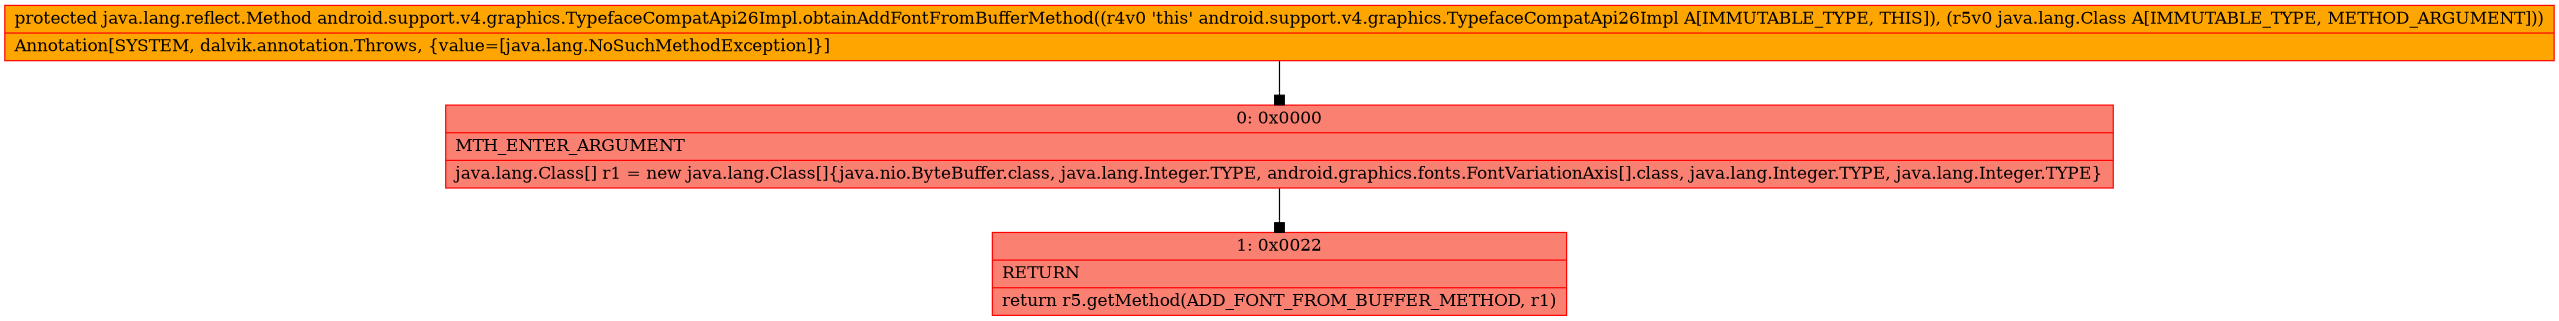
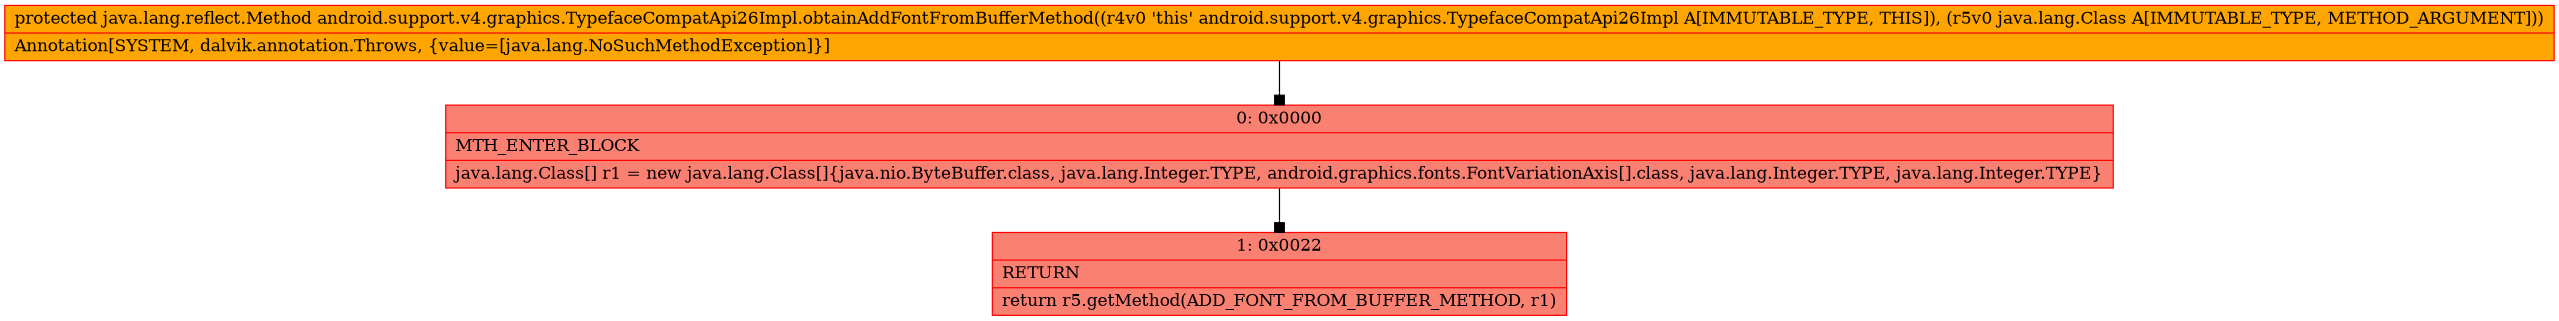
(570, 146) -> (548, 146)
